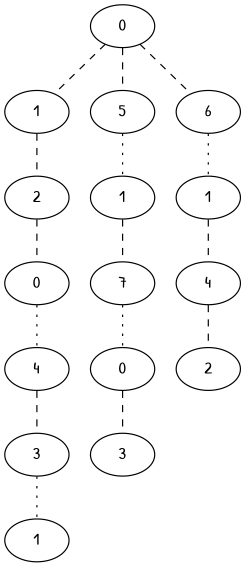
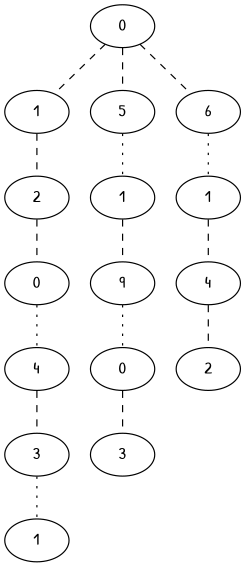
(123, 283) -> (123, 283)
